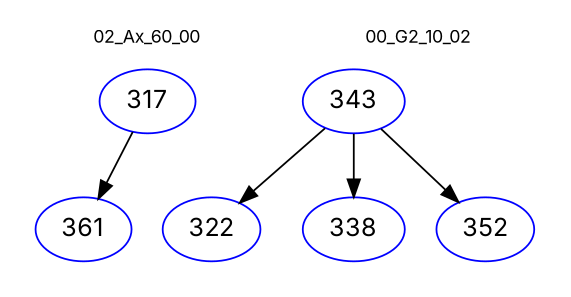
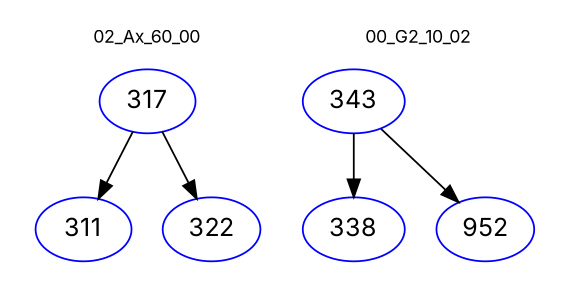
(300, 150) -> (175, 157)
(84, 229) -> (84, 229)
(485, 229) -> (485, 229)
